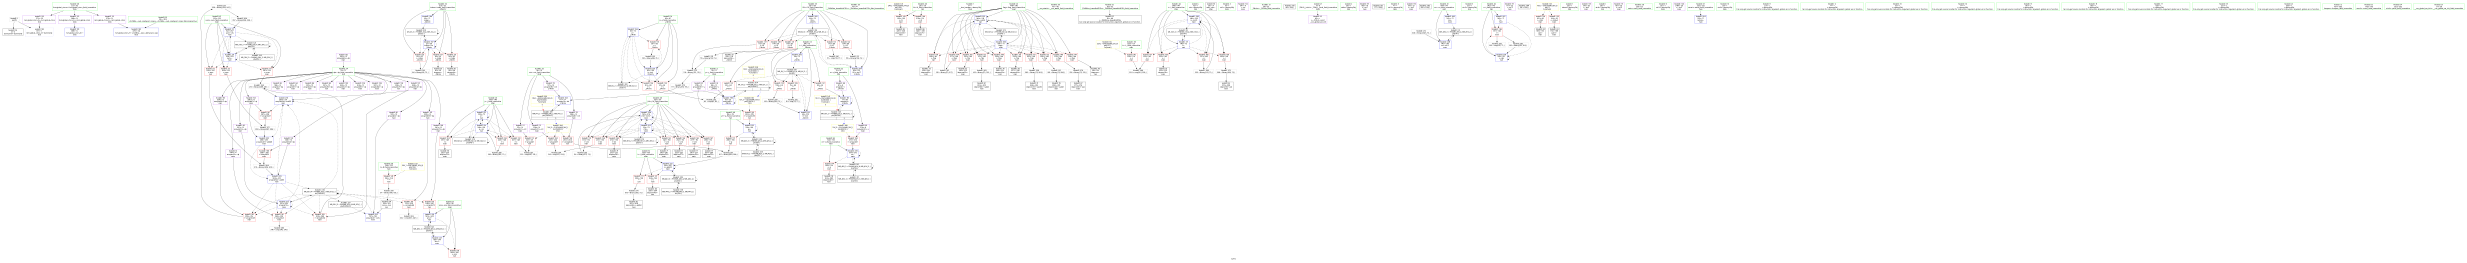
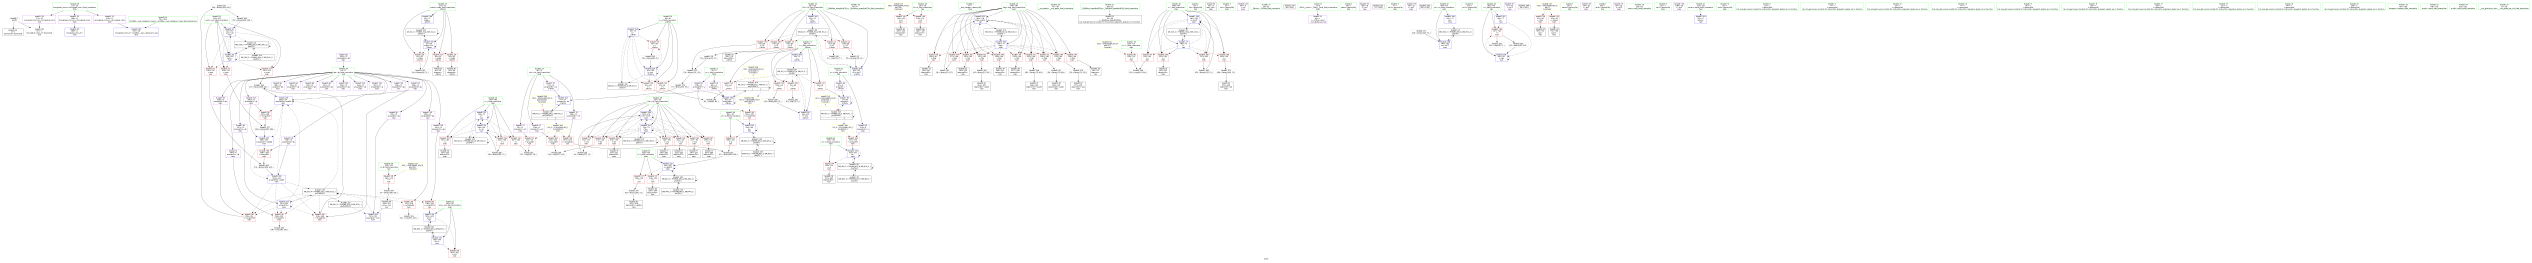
none -> (2289, 7)
